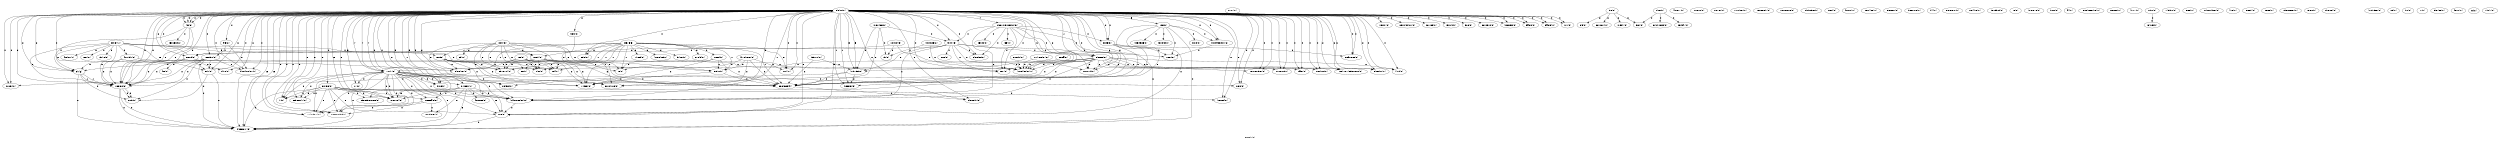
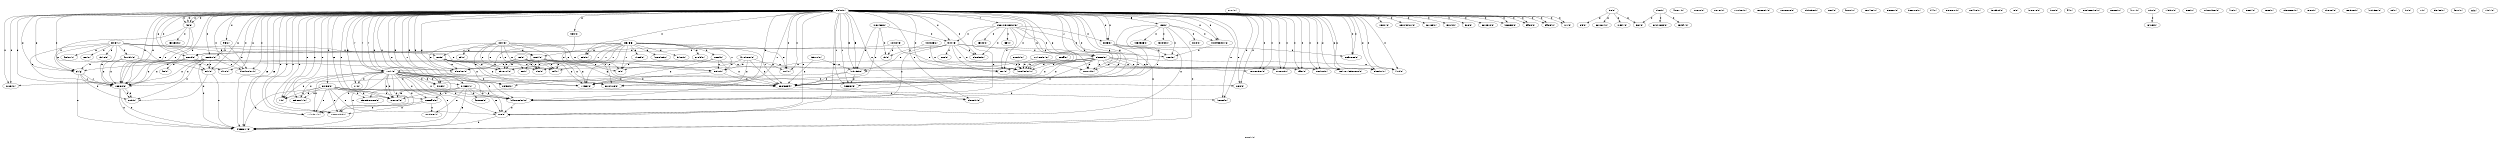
none -> (2352, 11)
